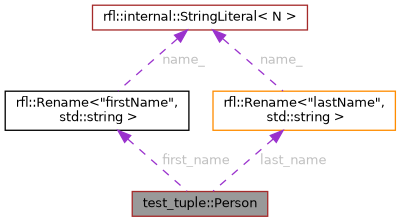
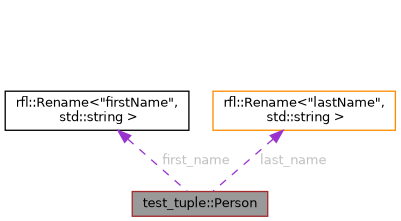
(200, 18) -> none
